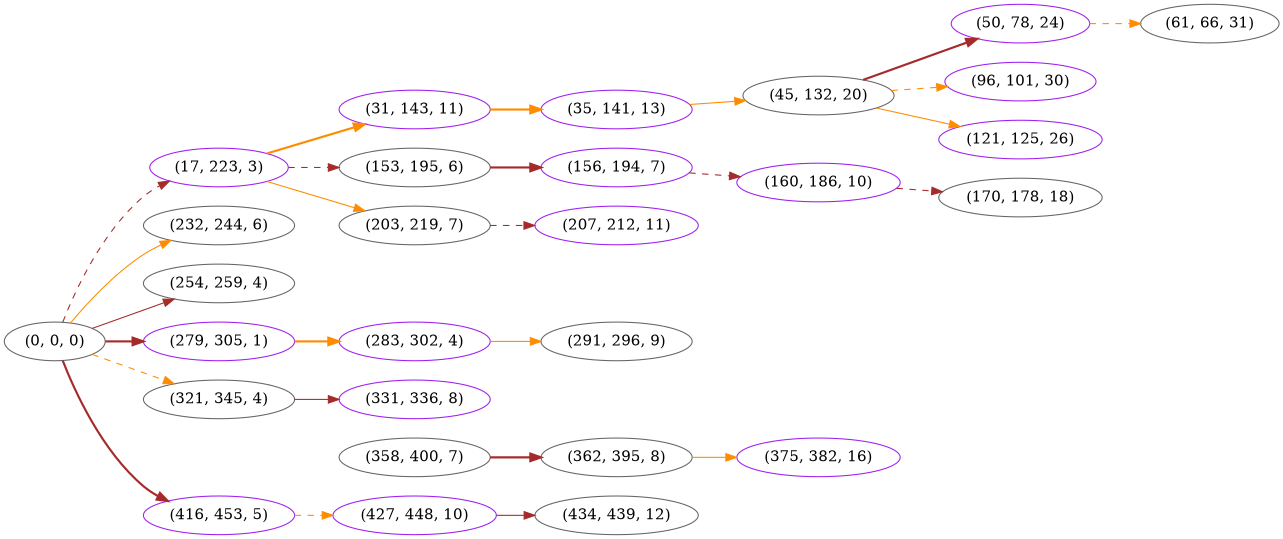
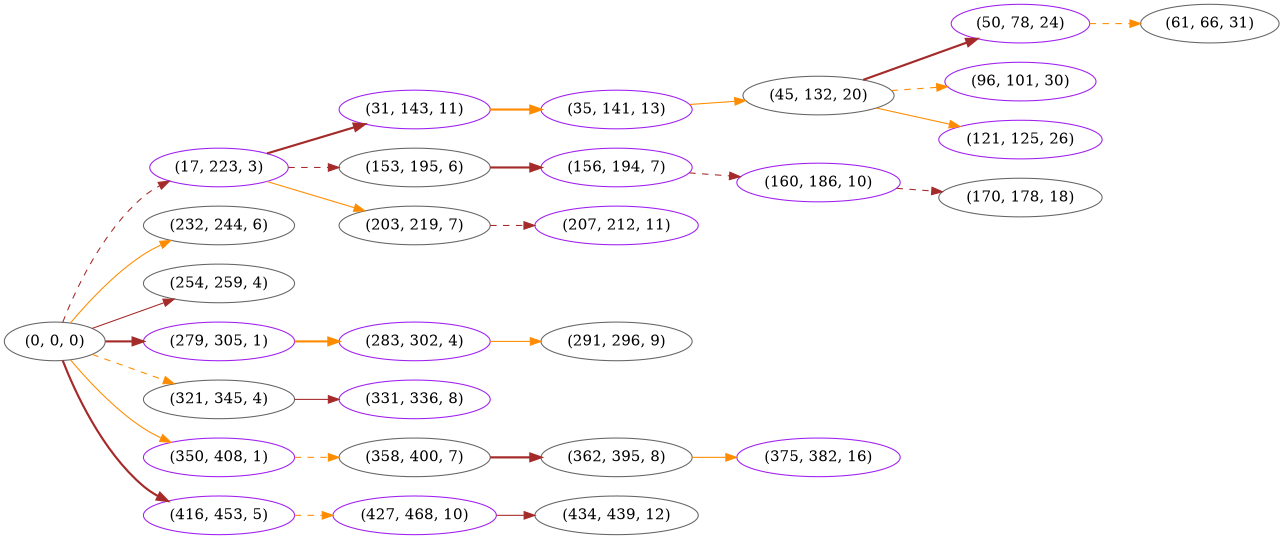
(311, 140) -> (311, 140)
none -> (219, 457)
(415, 515) -> (415, 515)
